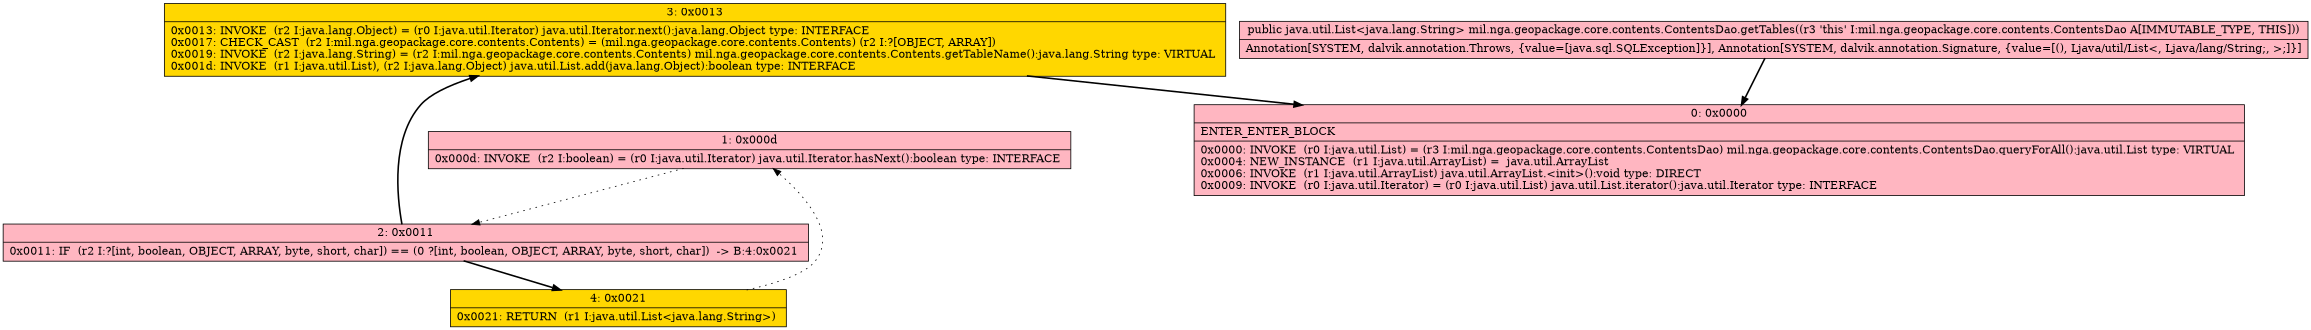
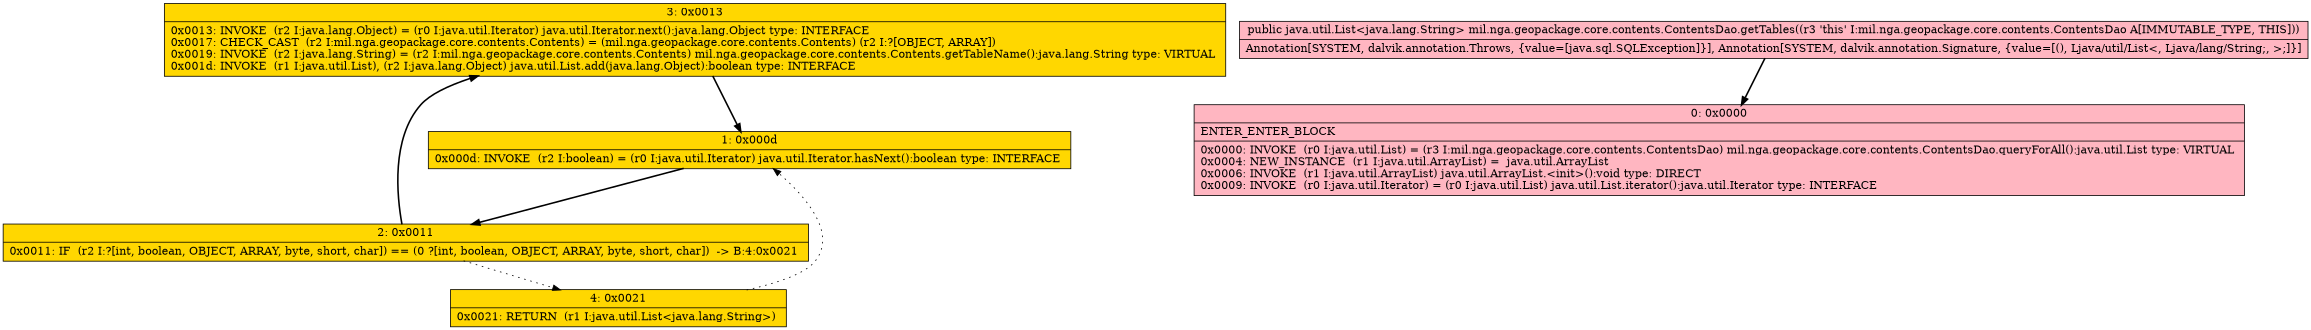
(1160, 90) -> (725, 100)
(750, 150) -> (750, 150)
(582, 195) -> (582, 195)
(406, 243) -> (406, 243)
(508, 274) -> (508, 274)
